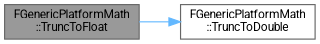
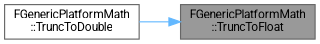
(154, 22) -> (154, 22)
